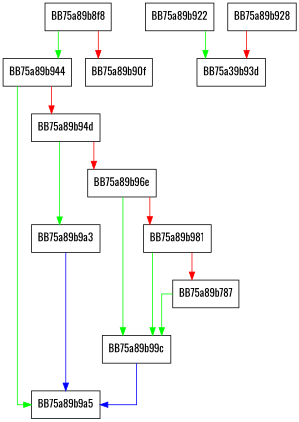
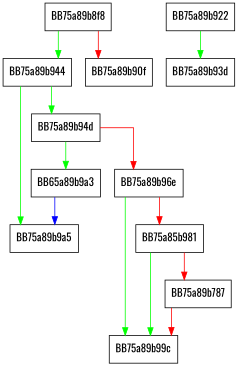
(262, 17) -> none
(231, 72) -> (200, 72)
(52, 96) -> (52, 96)
(66, 239) -> (66, 183)
(177, 239) -> (170, 239)
(162, 305) -> (171, 318)
(137, 398) -> none
